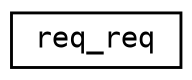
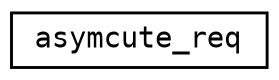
(96, 40) -> (139, 40)
